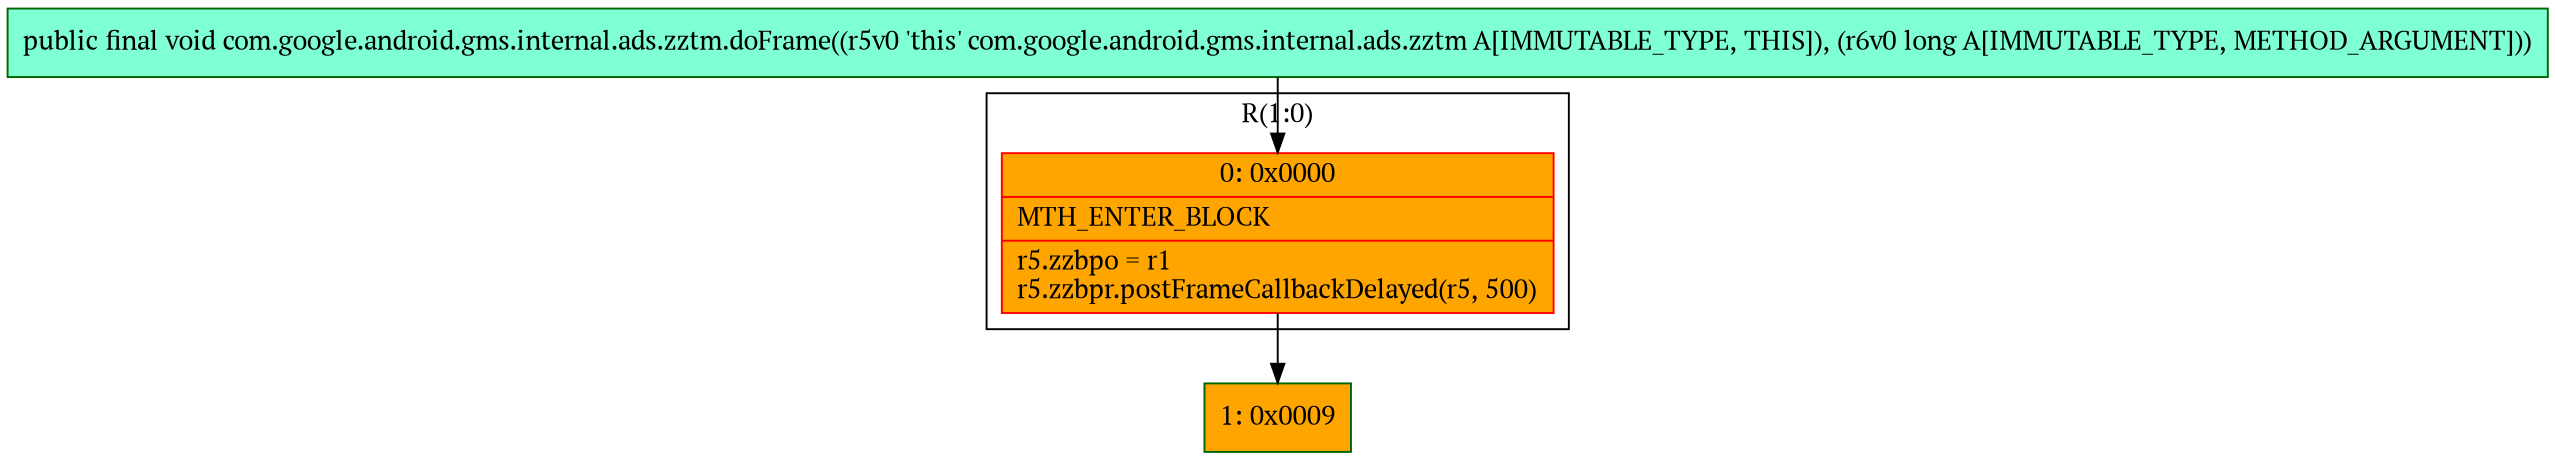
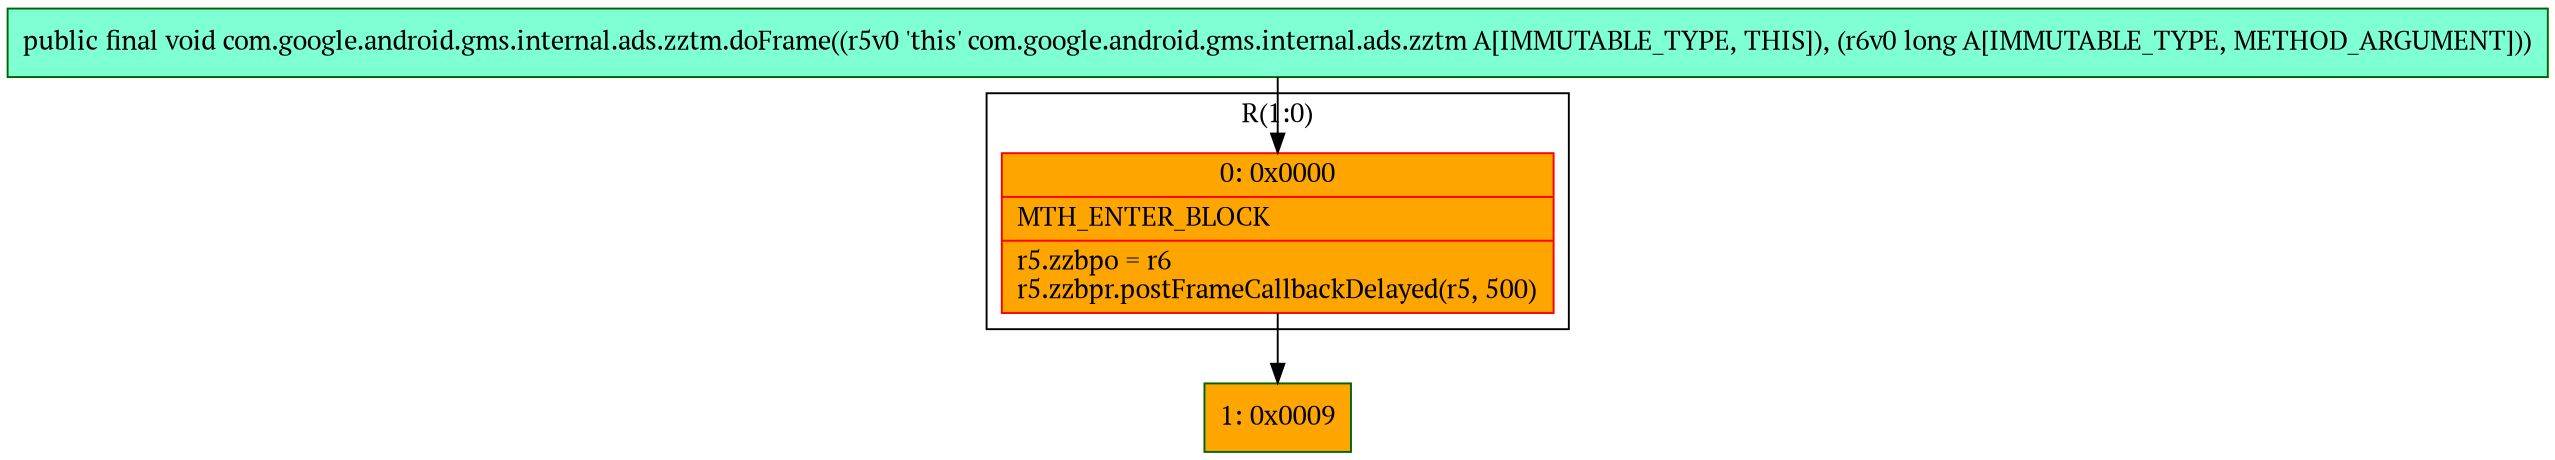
(1095, 262) -> (1095, 262)
